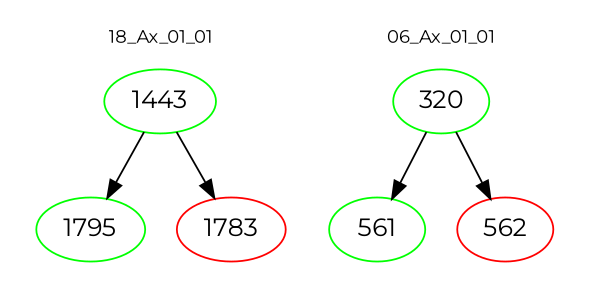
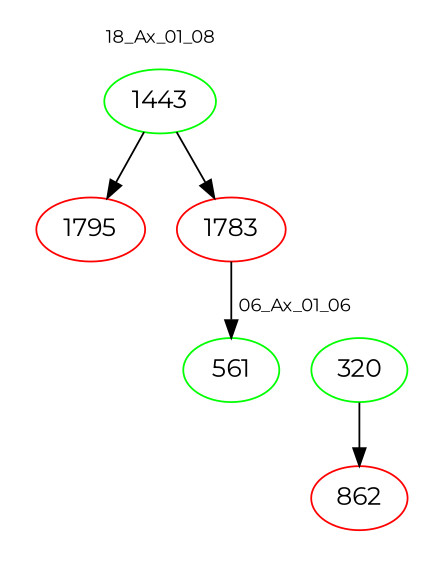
(161, 38) -> (161, 38)
(441, 38) -> (295, 307)
(413, 157) -> (231, 301)
(91, 230) -> (91, 230)
(505, 230) -> (359, 498)
